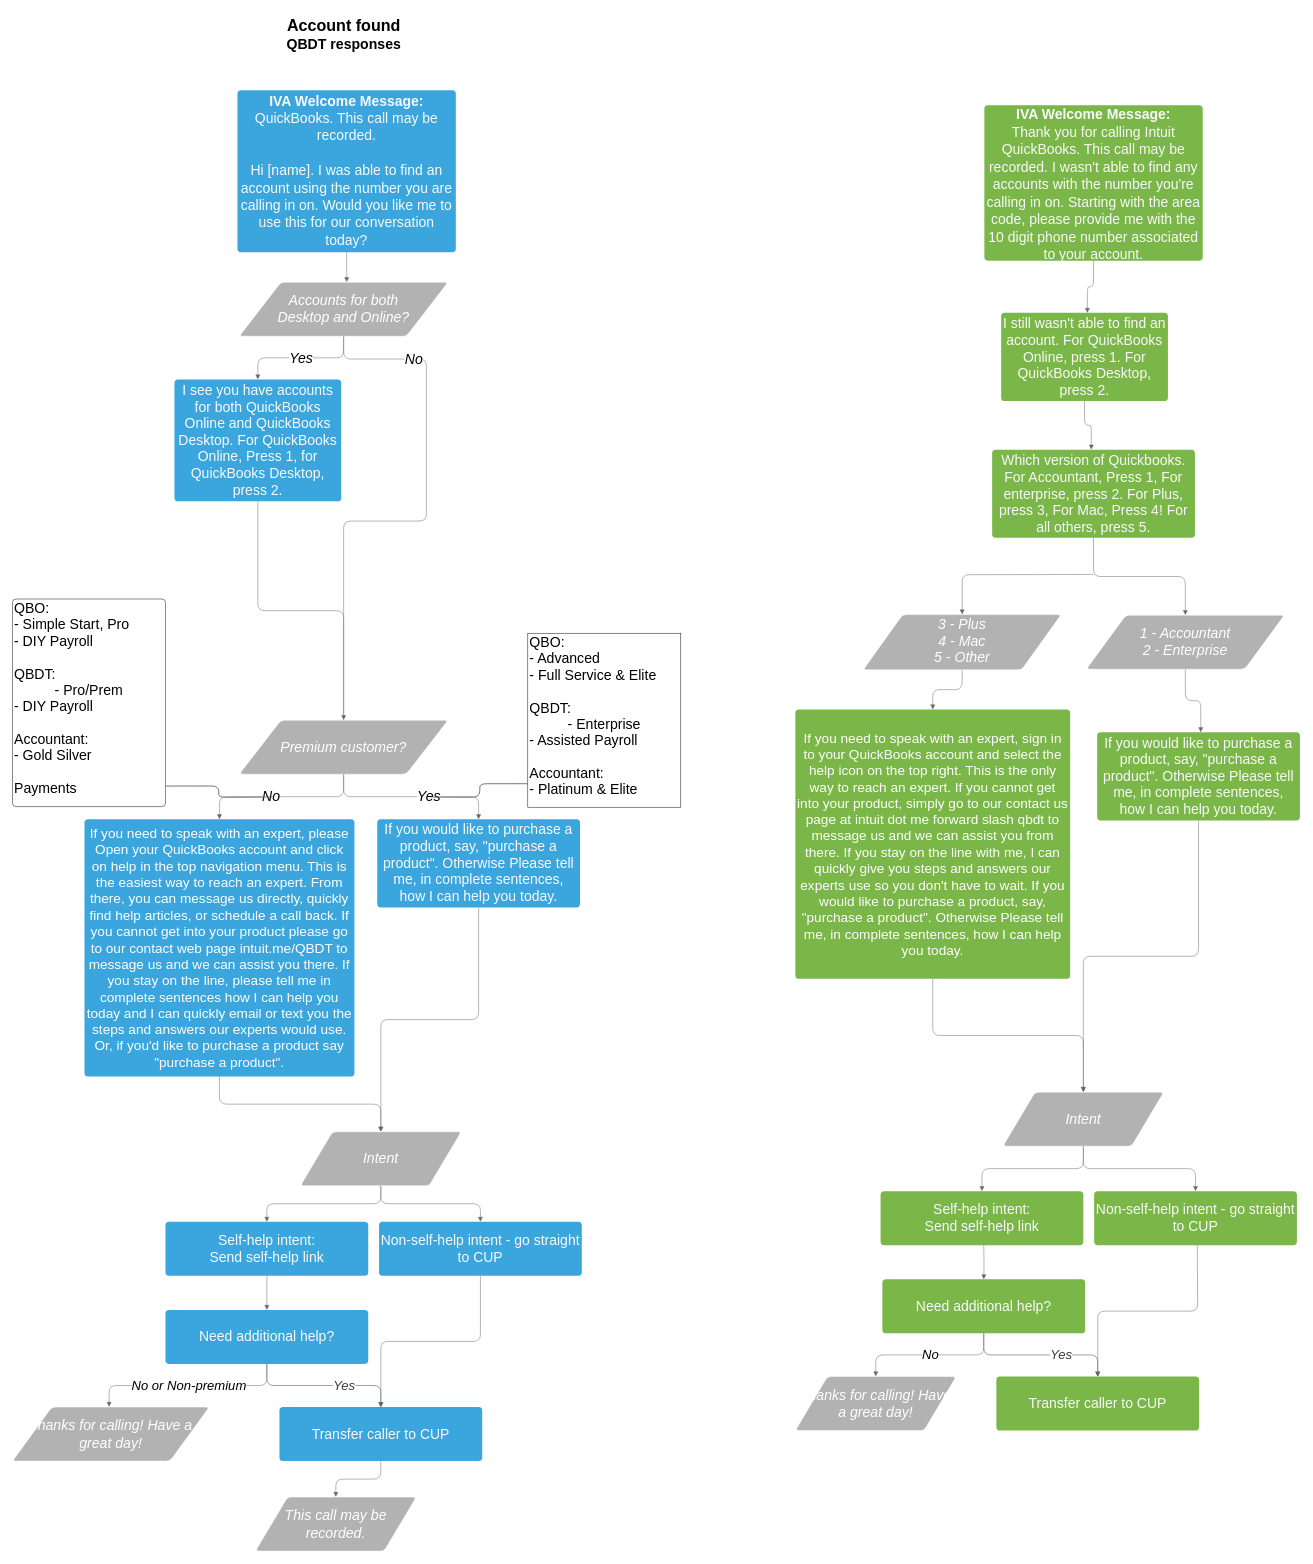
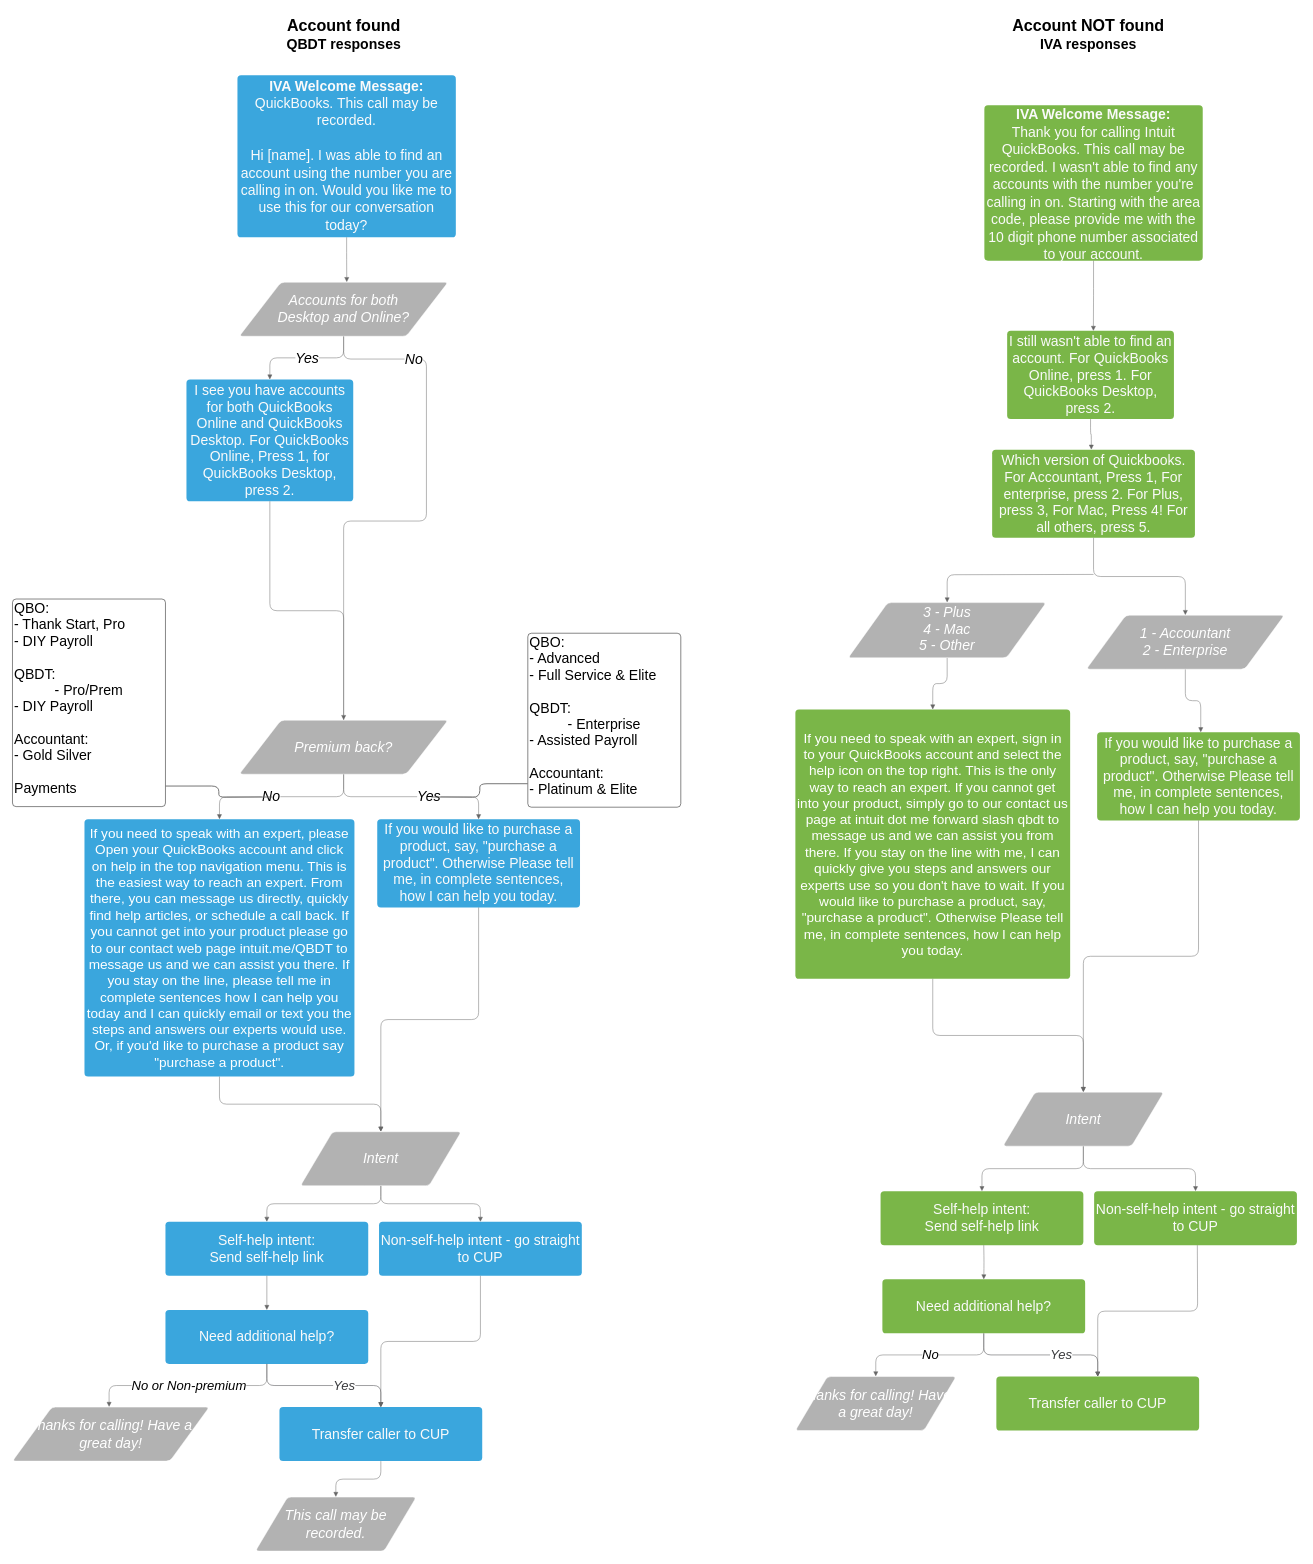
none -> (1088, 35)
(347, 171) -> (347, 156)
(1085, 357) -> (1091, 375)
(258, 440) -> (270, 440)
(962, 642) -> (947, 630)
(89, 643) -> (89, 643)
(604, 720) -> (604, 720)
(344, 747) -> (344, 747)
